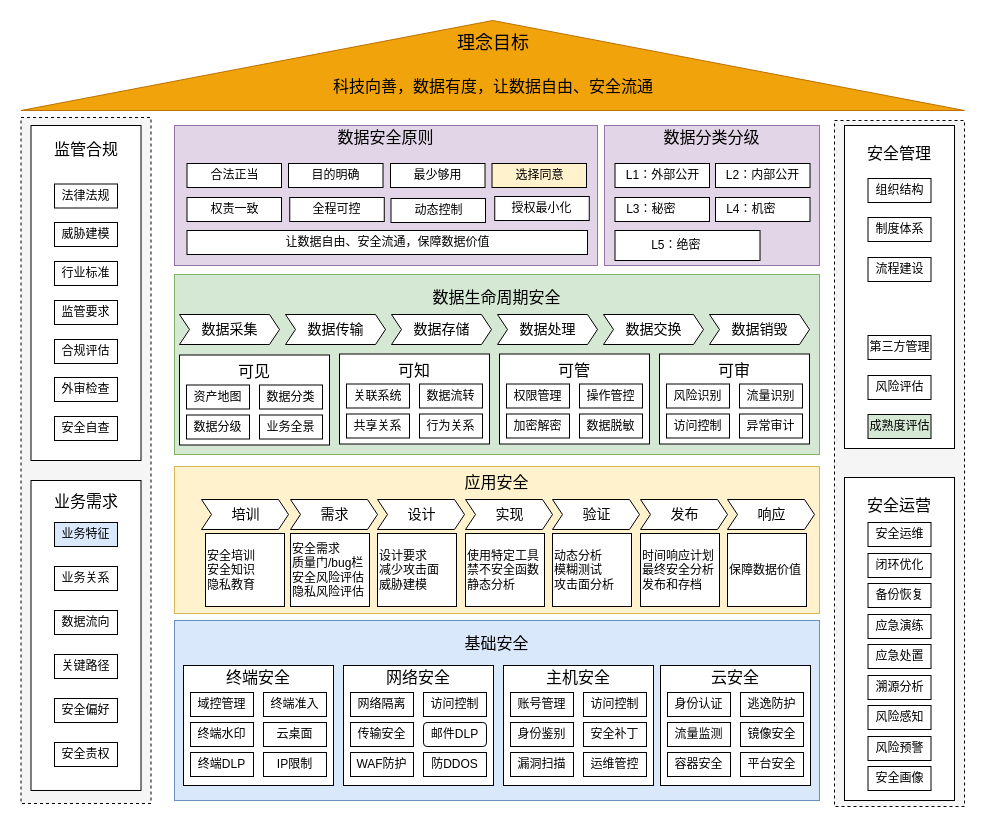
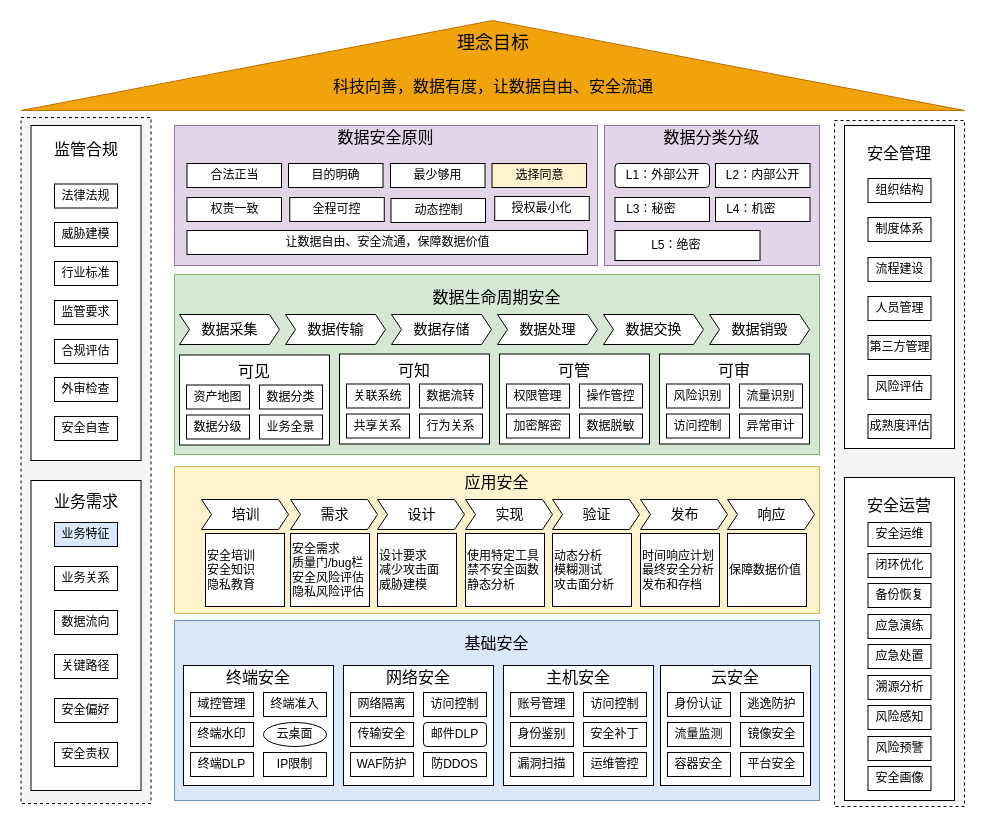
(662, 176) -> (662, 176)
none -> (900, 309)
(900, 427) -> (900, 427)
(295, 735) -> (295, 735)
